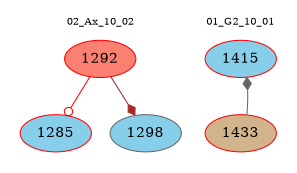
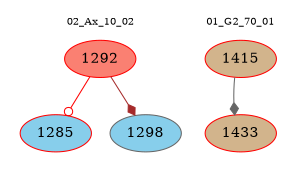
(241, 22) -> (241, 22)
(241, 59) -> (241, 59)
(248, 103) -> (234, 90)
